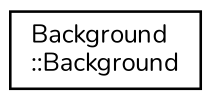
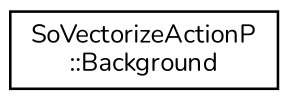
(106, 50) -> (144, 50)
